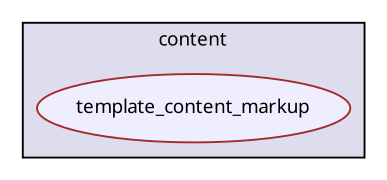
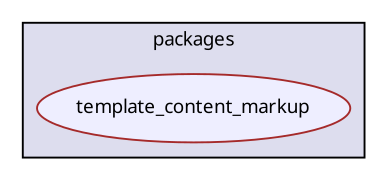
(194, 41) -> (194, 41)
